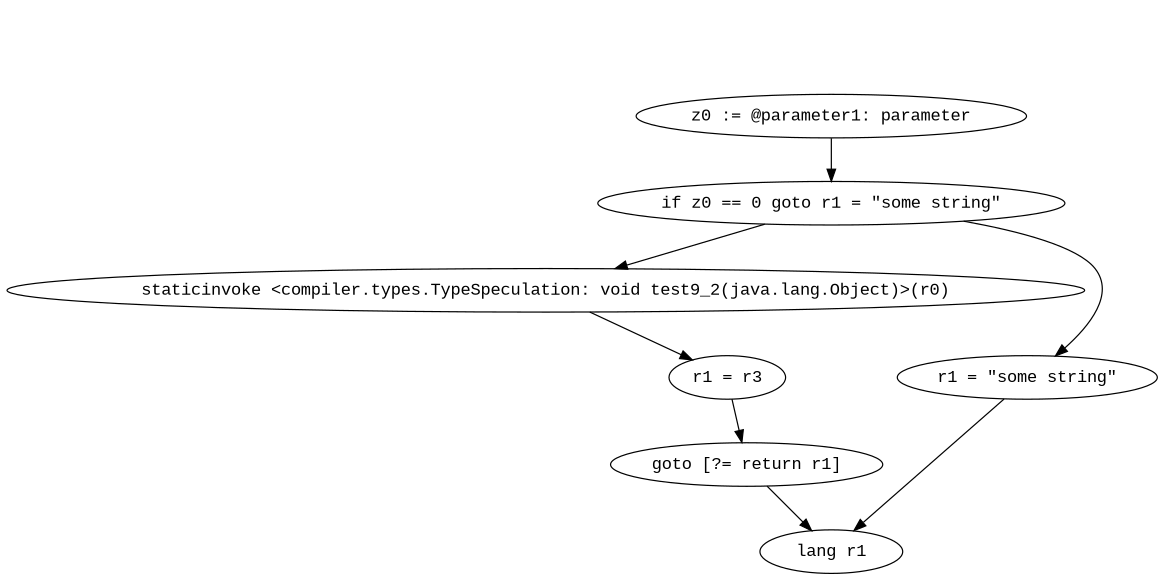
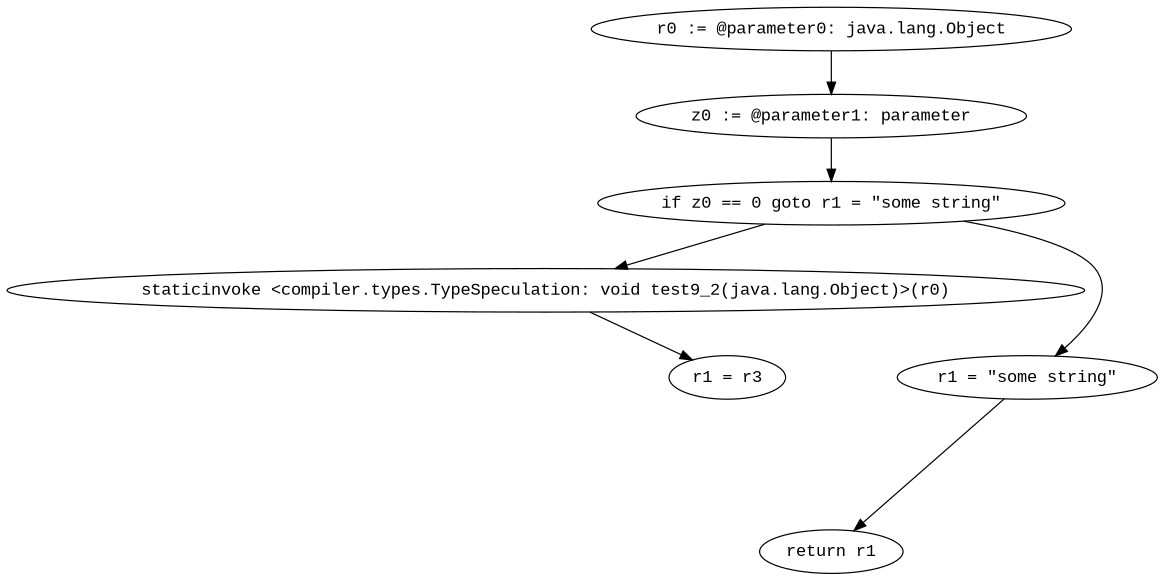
none -> (831, 29)
(747, 465) -> none
(831, 552) -> (831, 552)
